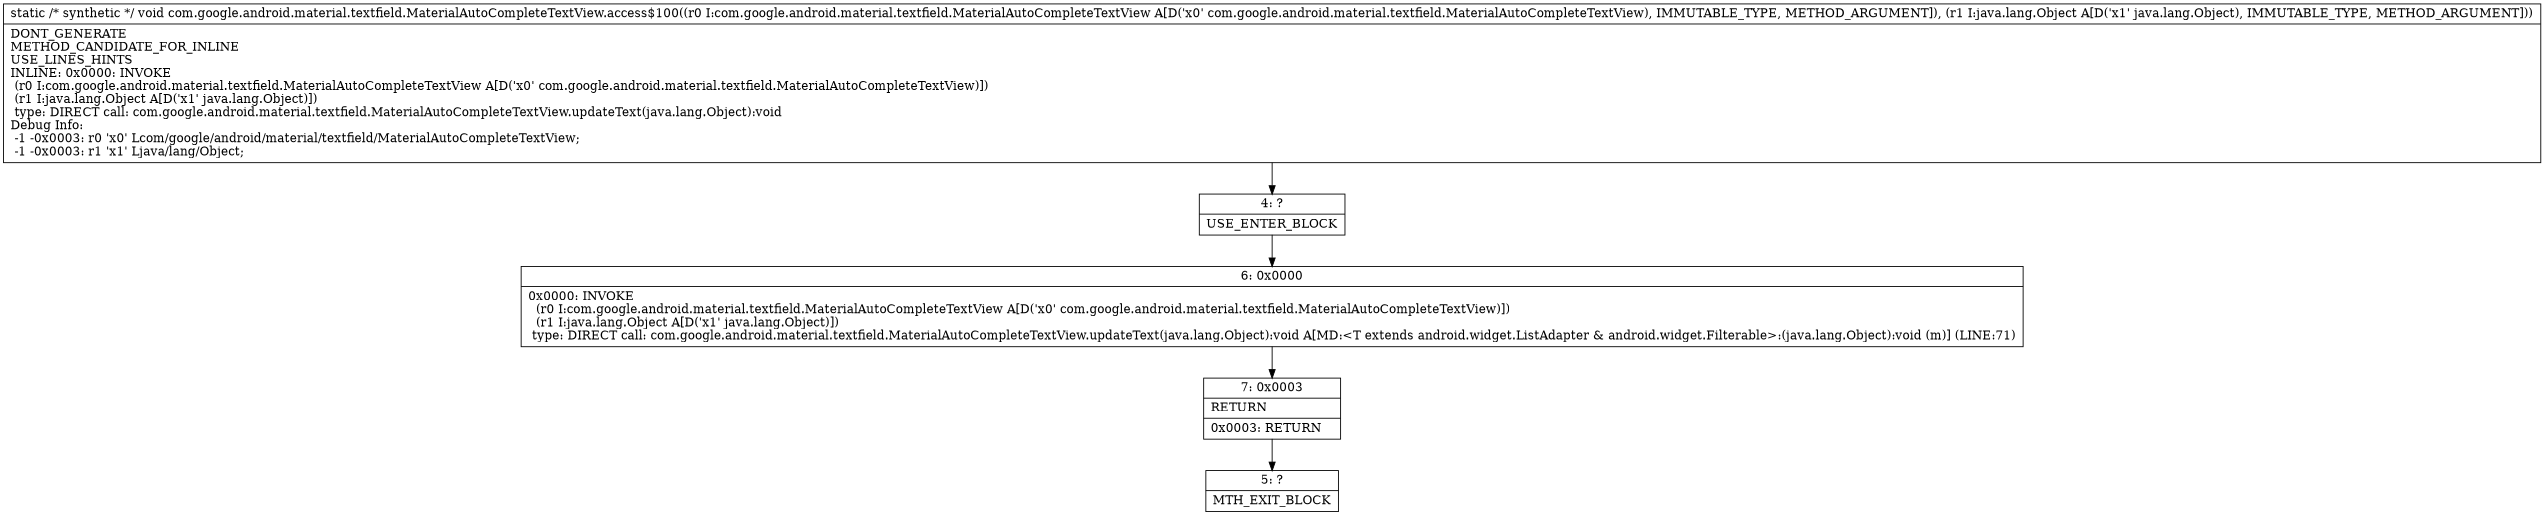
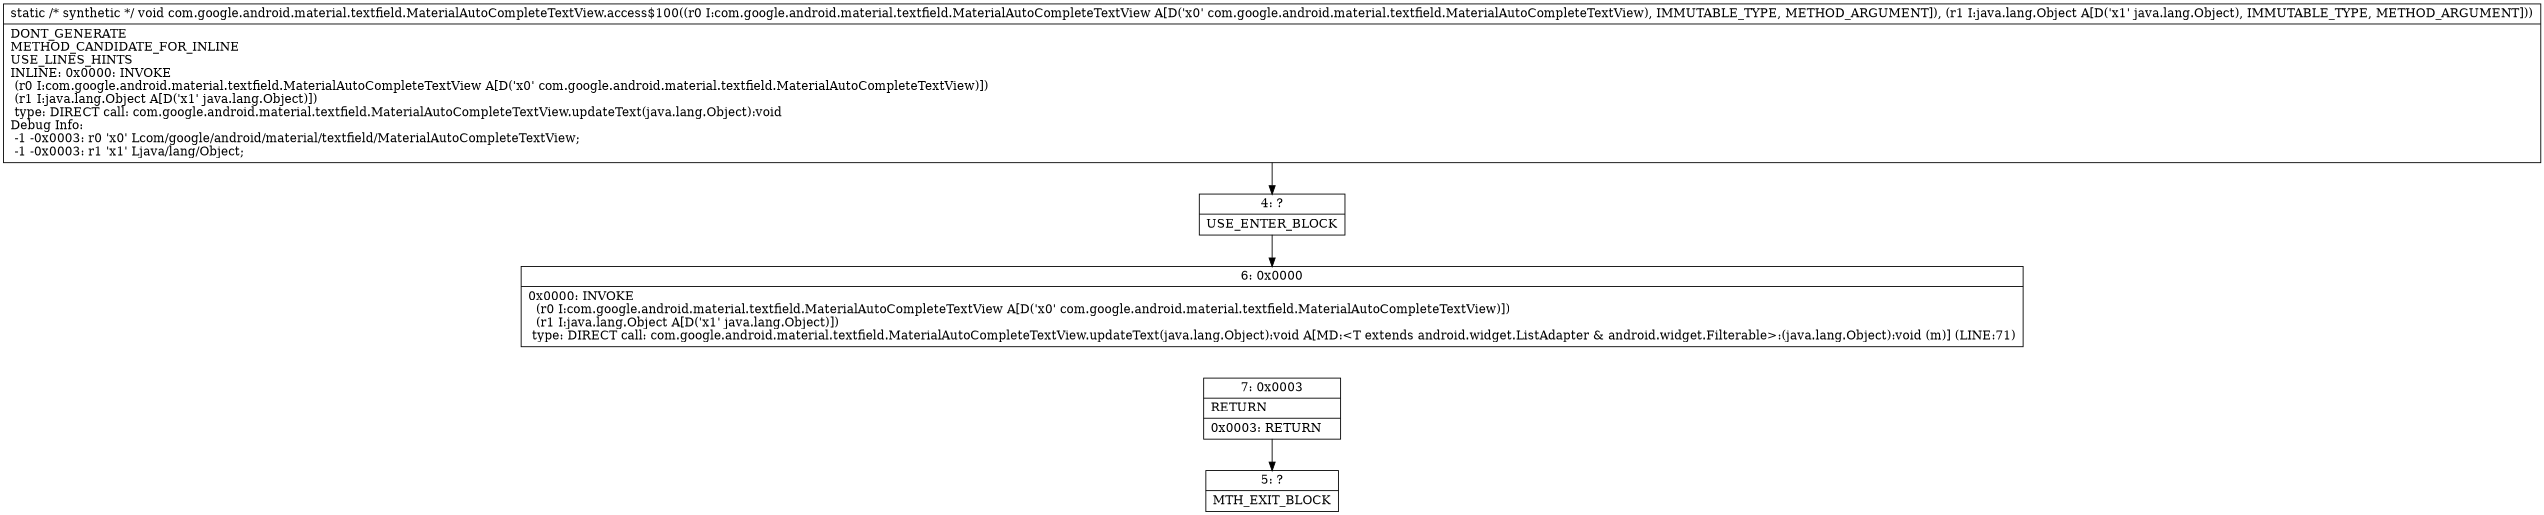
(1272, 358) -> none
